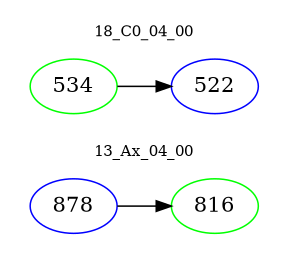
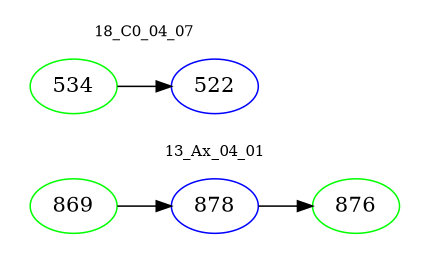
(144, 33) -> (144, 33)
(144, 152) -> (215, 152)
none -> (74, 206)
(215, 206) -> (356, 206)
